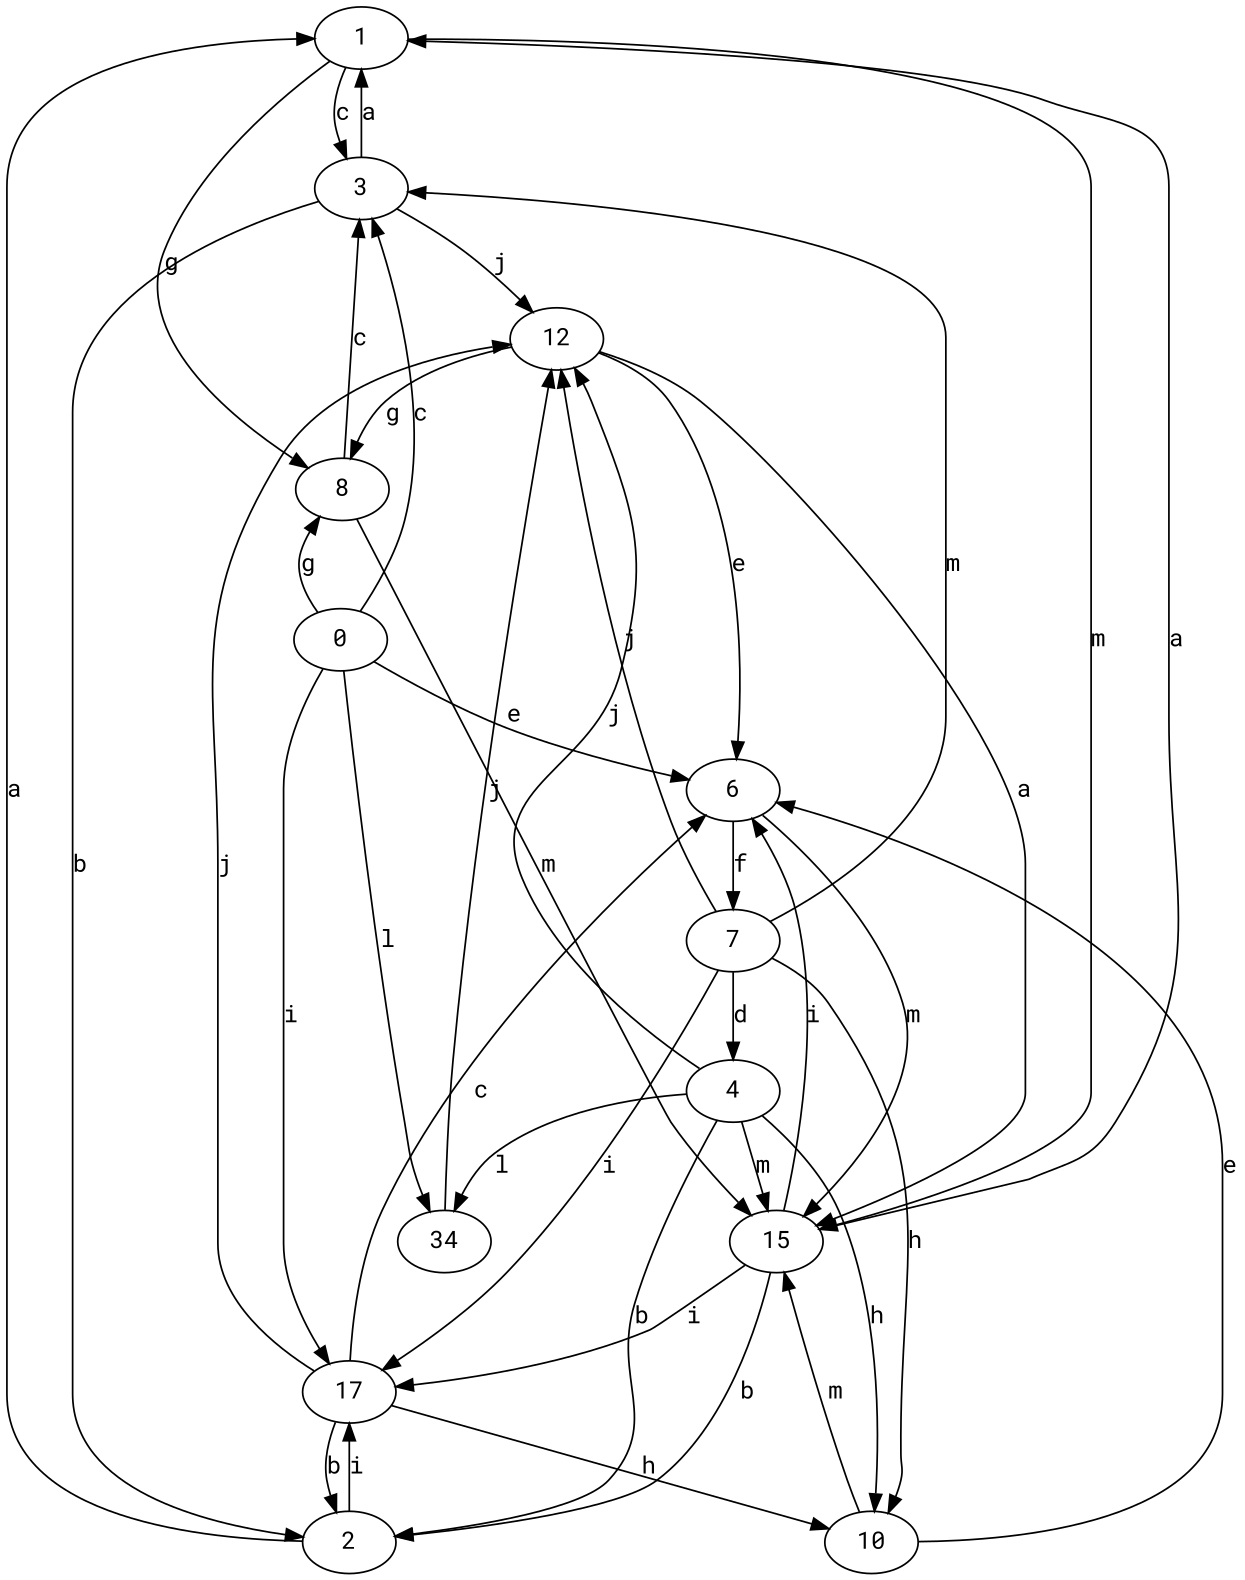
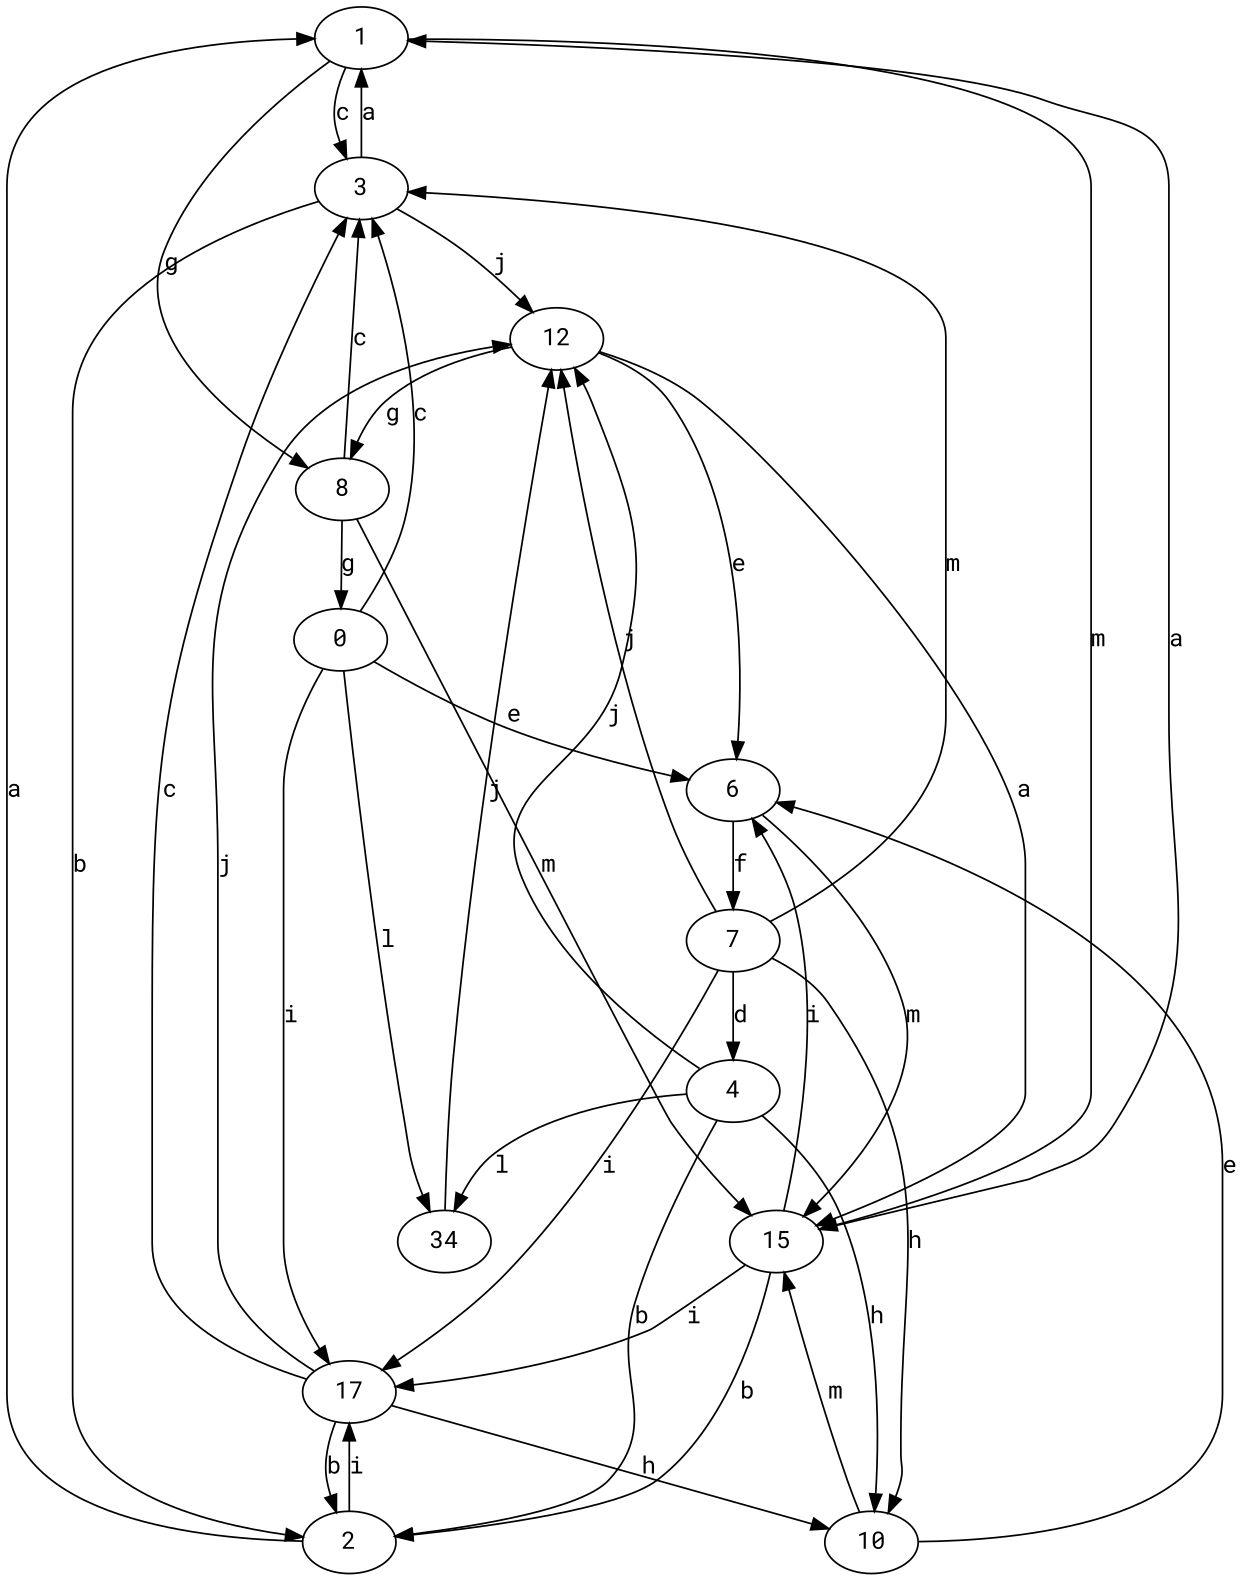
(300, 573) -> (342, 556)
(471, 1065) -> (156, 832)
(752, 1158) -> none
